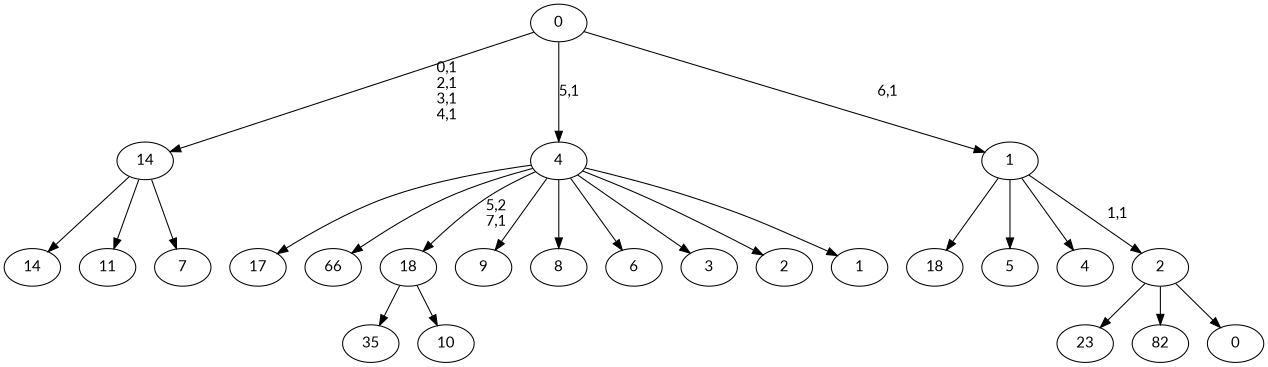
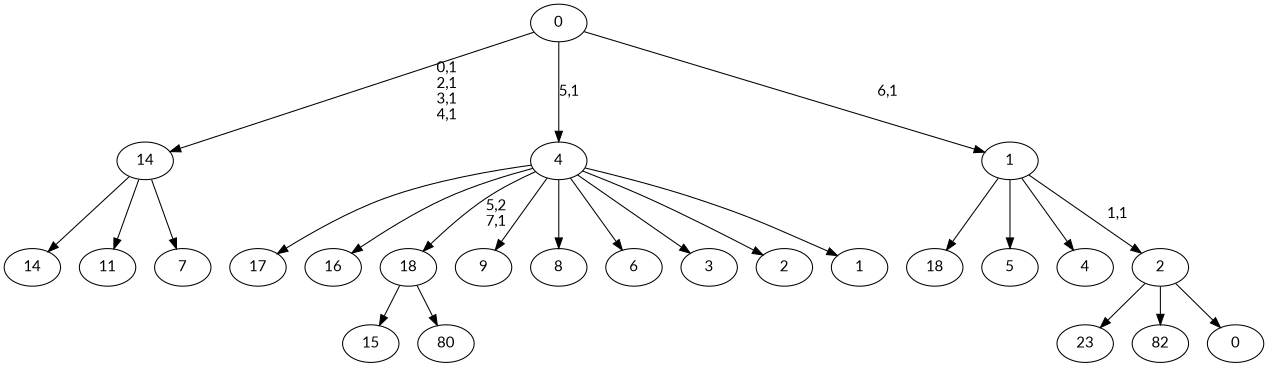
(333, 267) -> (333, 267)
(371, 344) -> (371, 344)
(446, 344) -> (446, 344)
